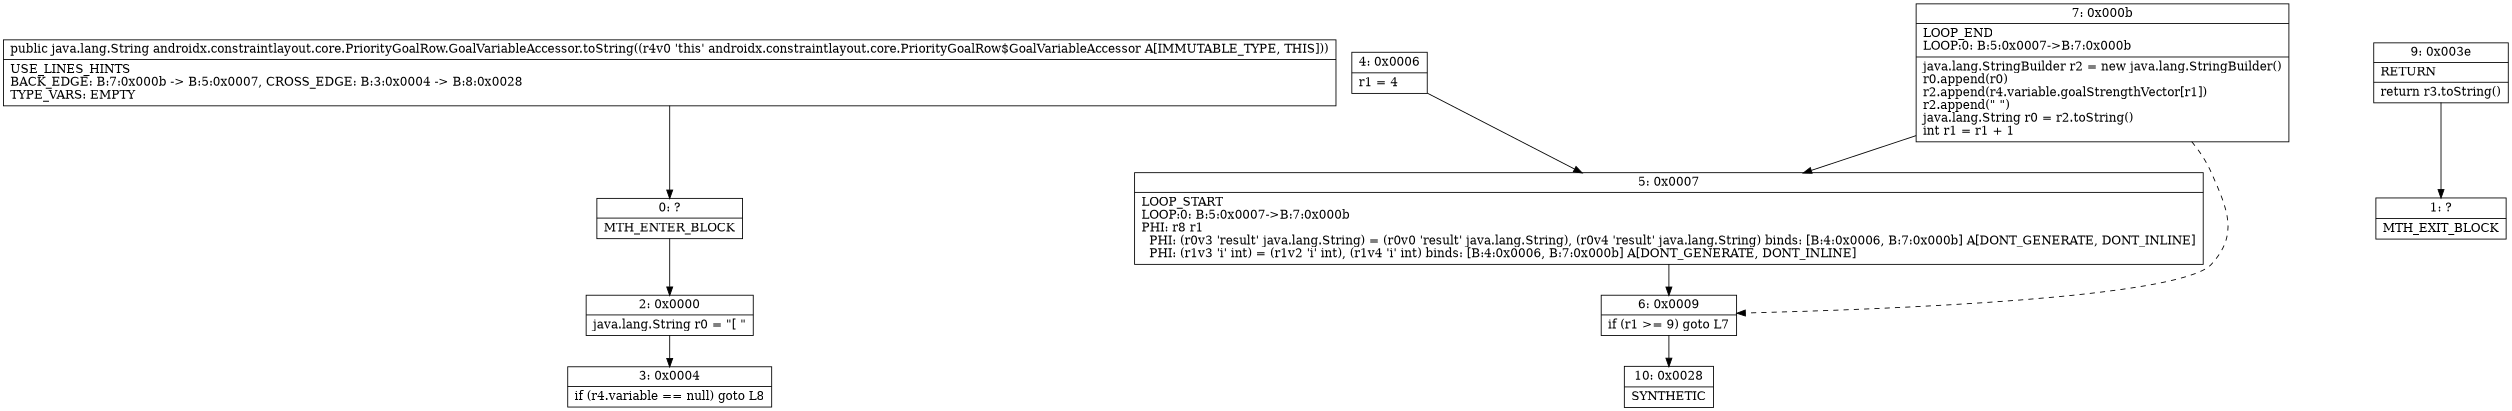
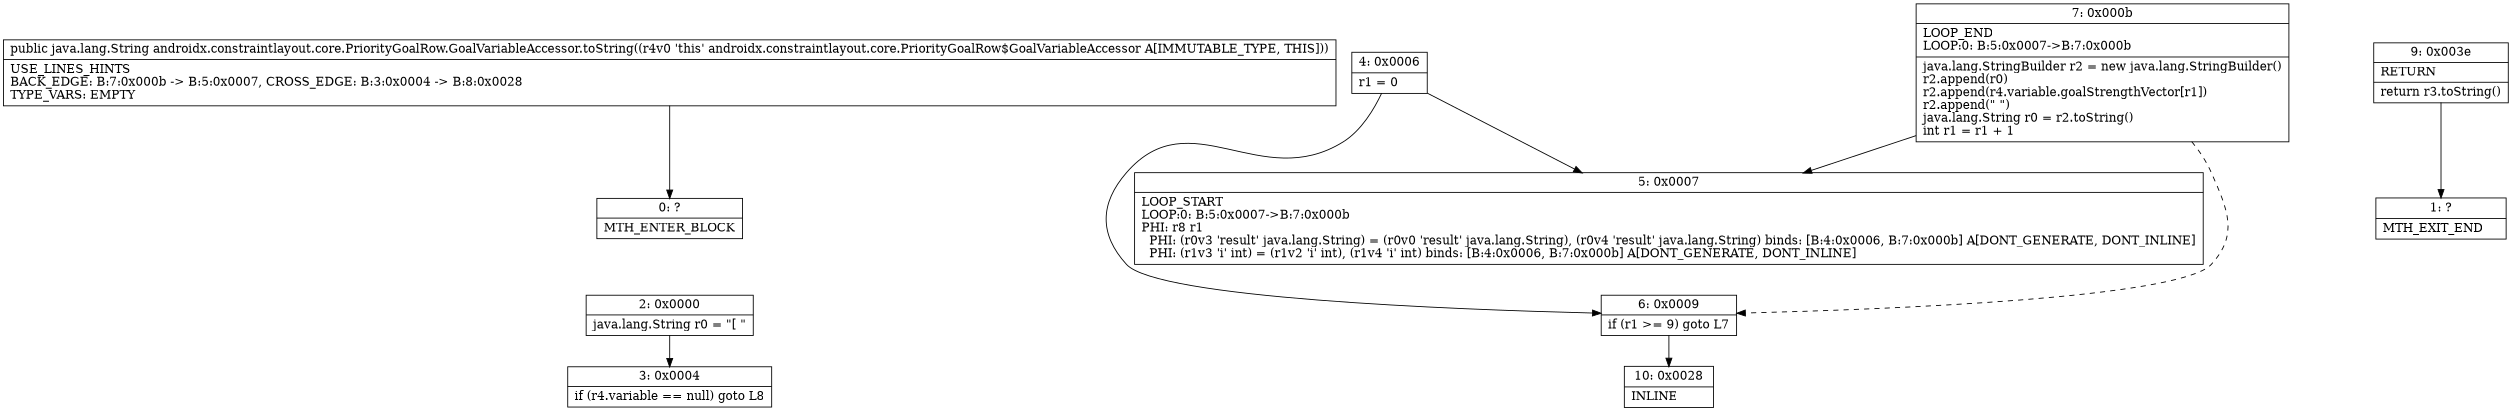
(1966, 80) -> (1966, 80)
(1378, 83) -> (1378, 83)
(2441, 228) -> (2433, 228)
(670, 263) -> none
(1669, 276) -> (1161, 279)
(1669, 397) -> (1655, 397)
